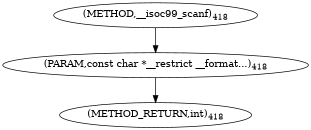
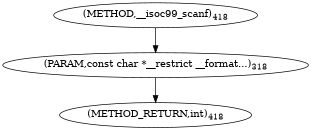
(260, 64) -> (260, 64)
